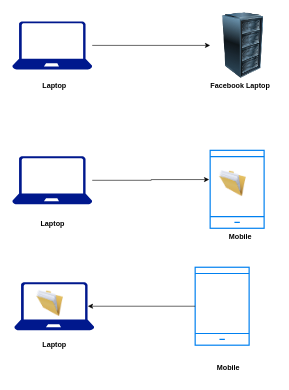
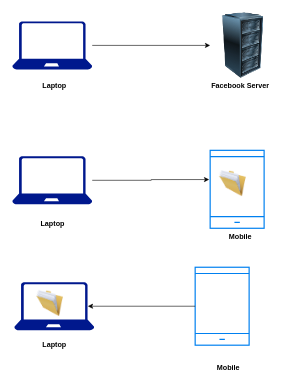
(241, 86) -> (241, 86)
